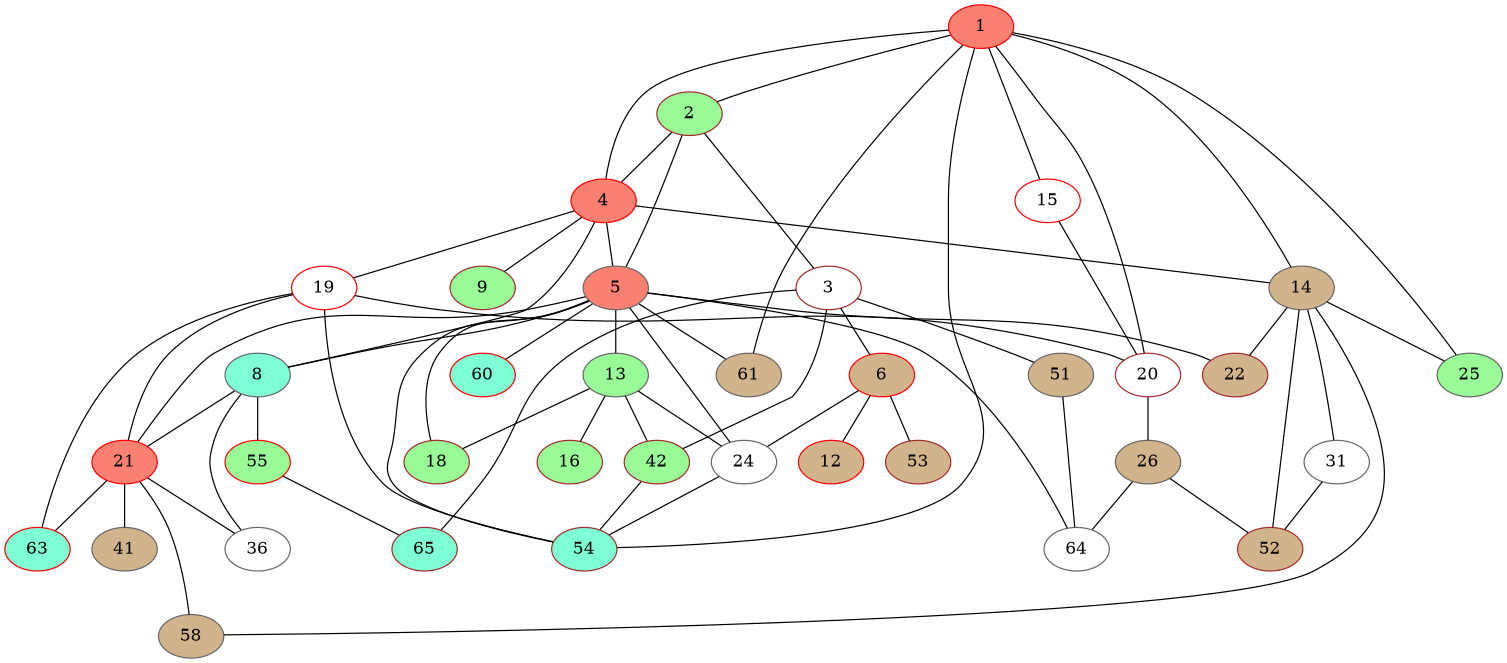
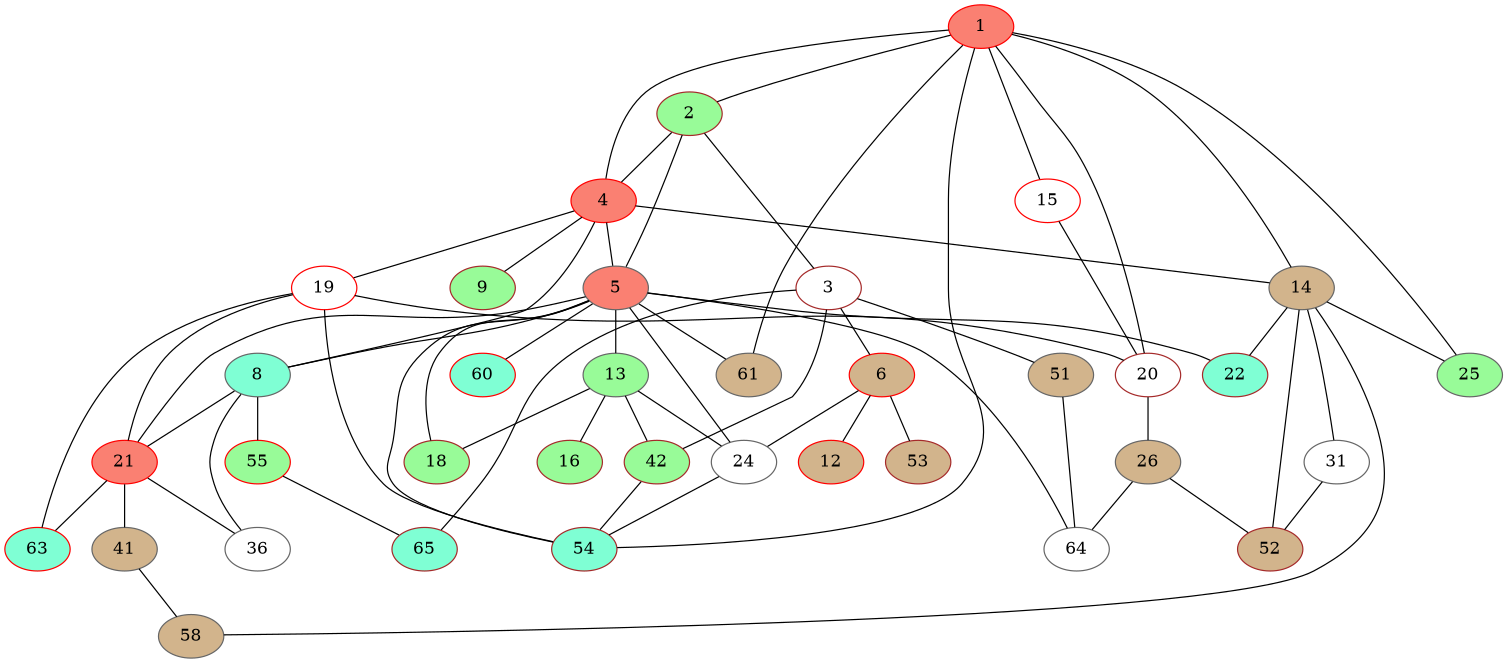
(1235, 375) -> (1235, 375)
(174, 544) -> (158, 593)
